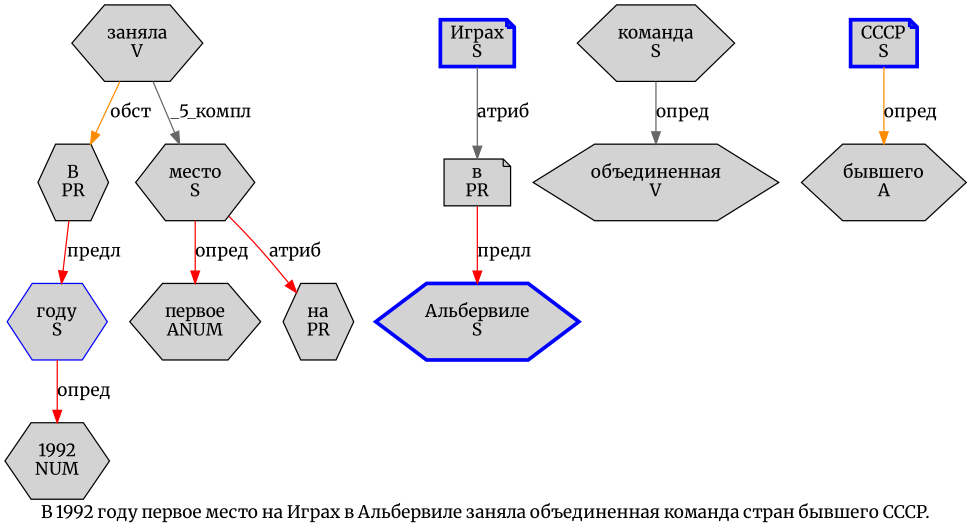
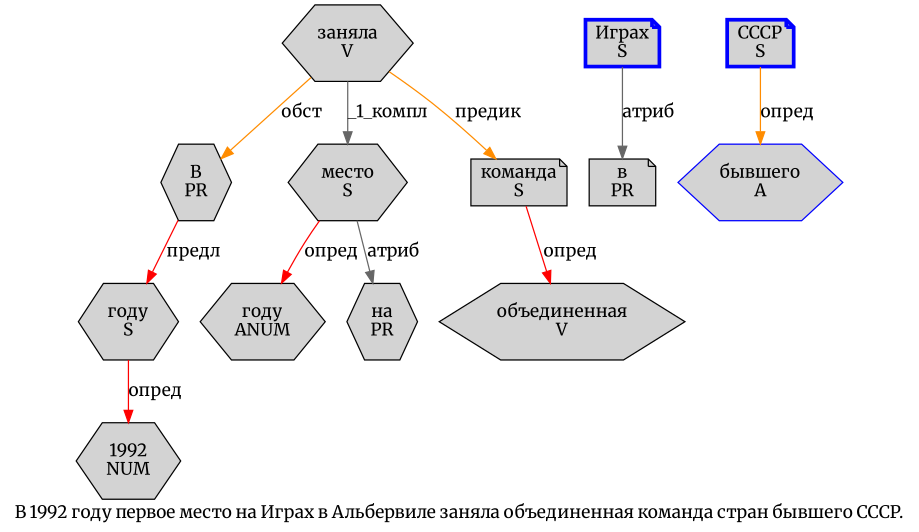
(656, 43) -> (519, 182)
(656, 107) -> (536, 239)
none -> (439, 109)
(211, 113) -> (388, 113)
(884, 182) -> (760, 182)
(260, 249) -> (363, 246)
(57, 322) -> (128, 322)
(195, 322) -> (263, 322)
(477, 322) -> none
